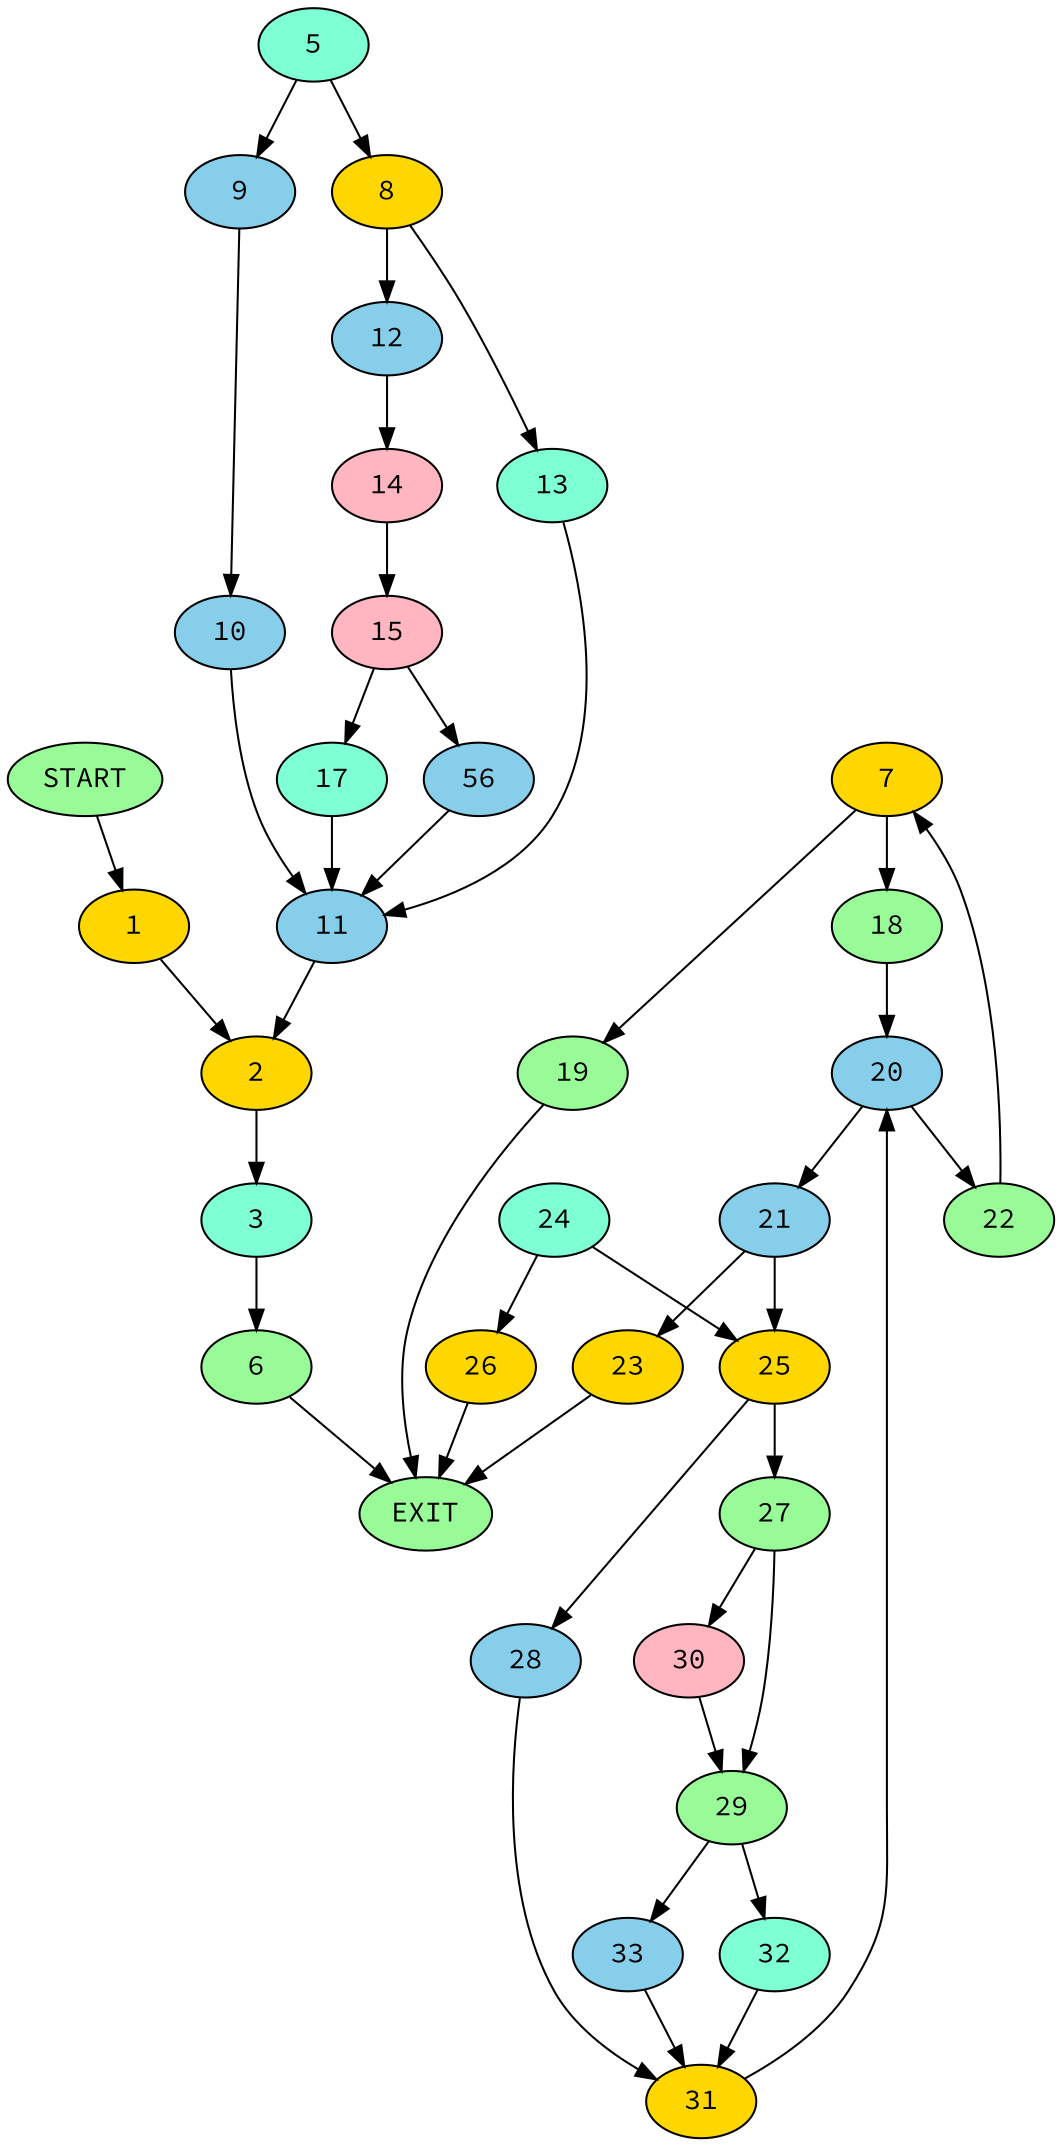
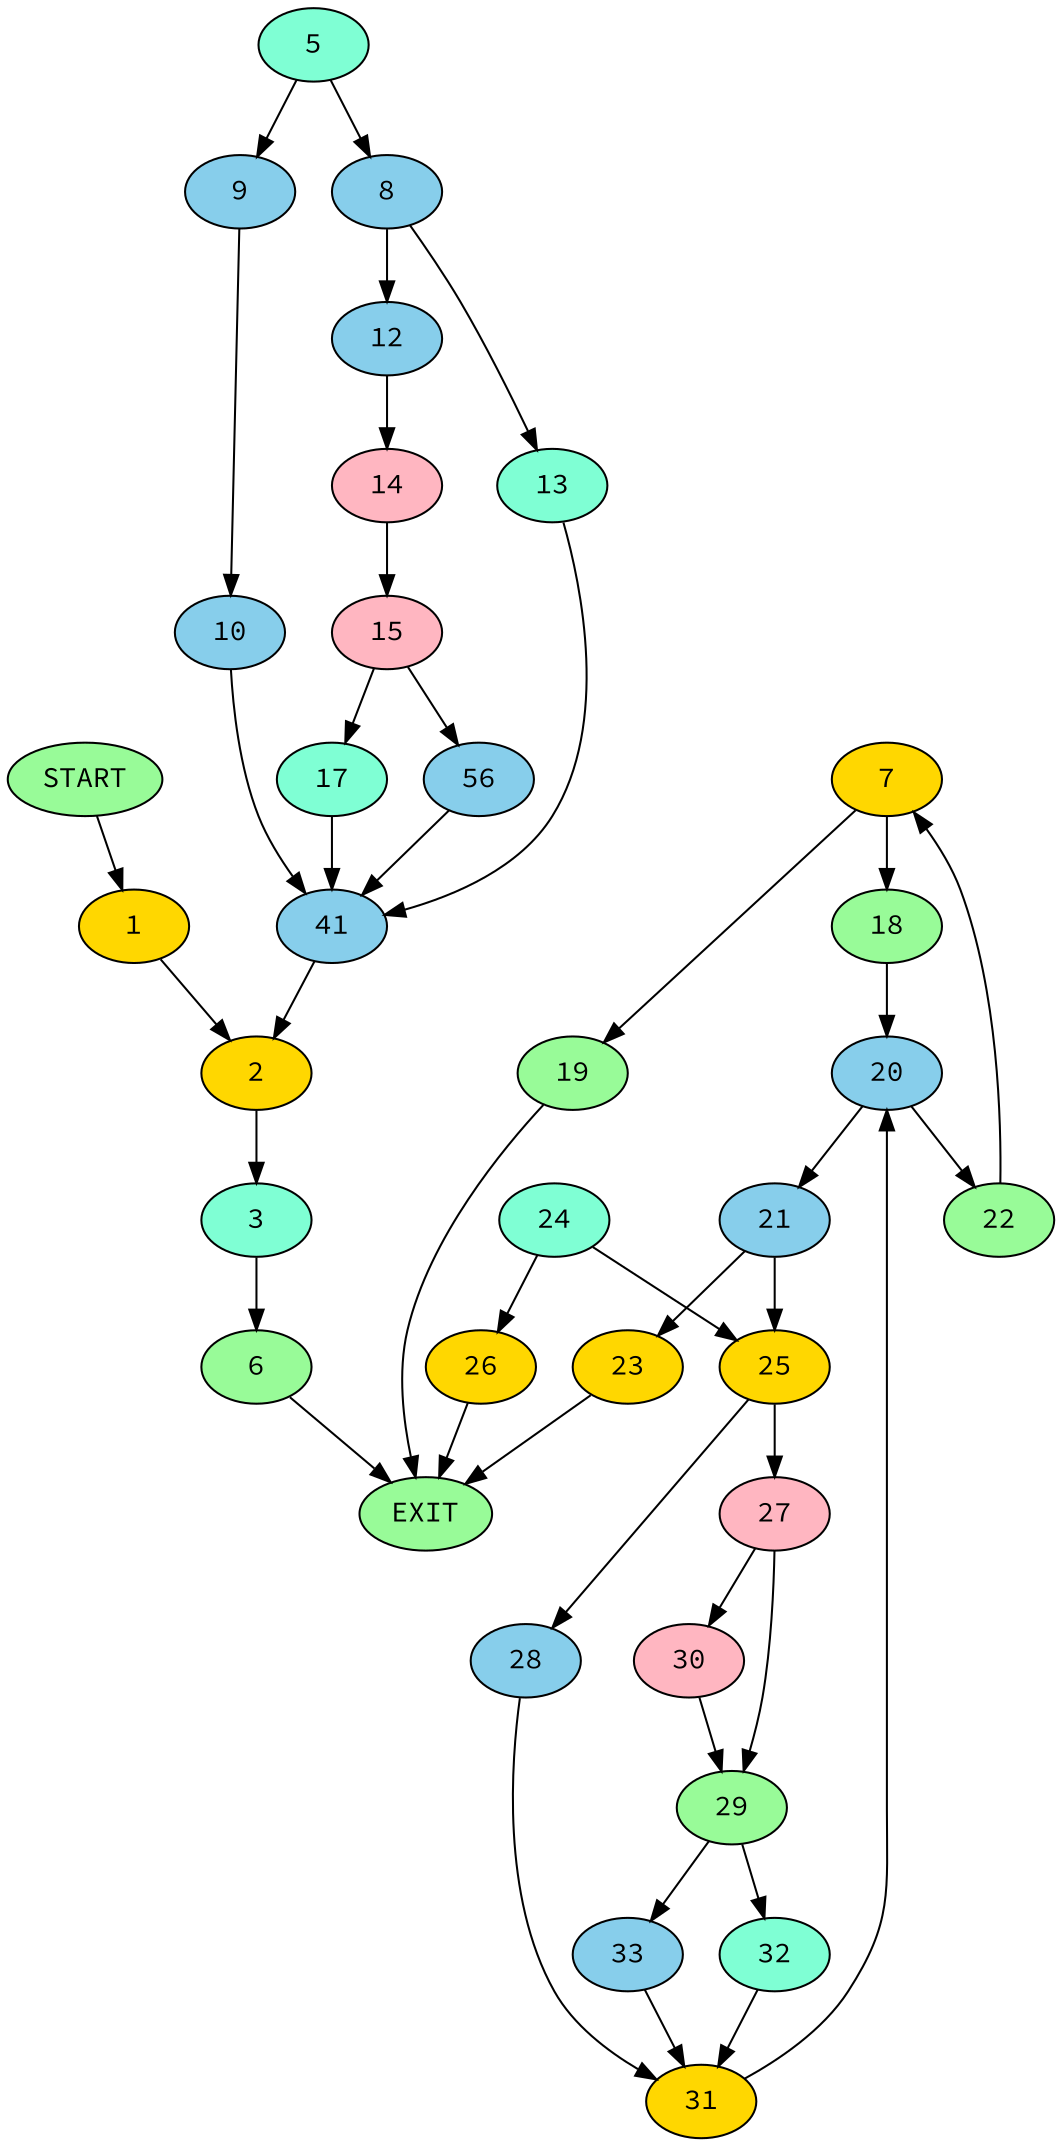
(387, 192) -> (387, 192)
(332, 926) -> (332, 926)
(775, 1514) -> (775, 1514)
